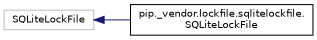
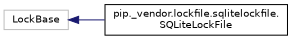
(49, 20) -> (36, 20)
